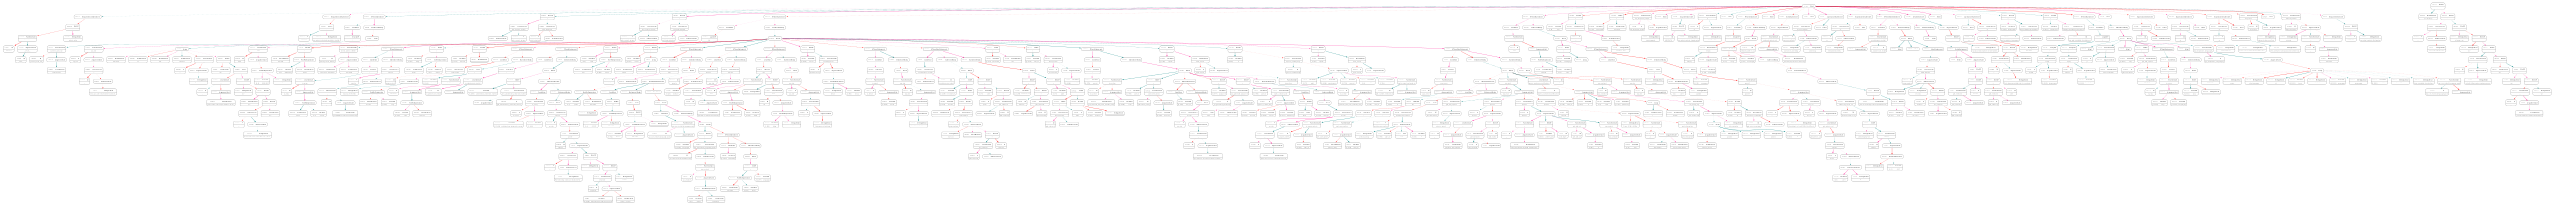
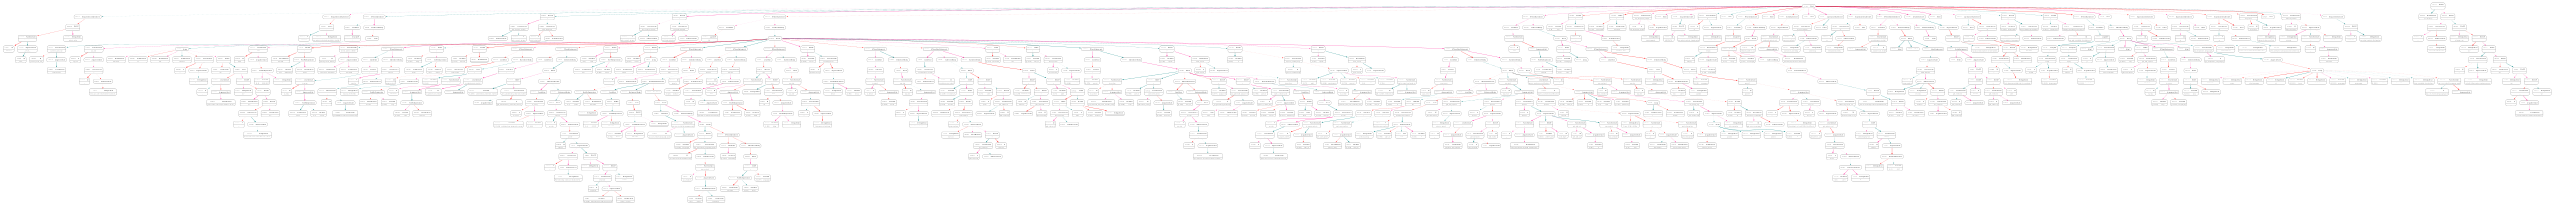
(1521, 76) -> (1521, 76)
